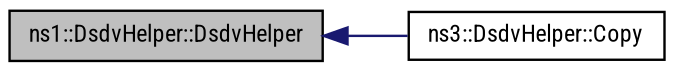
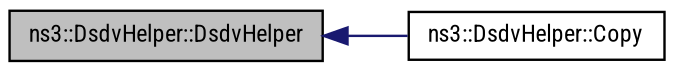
(166, 36) -> (166, 36)
